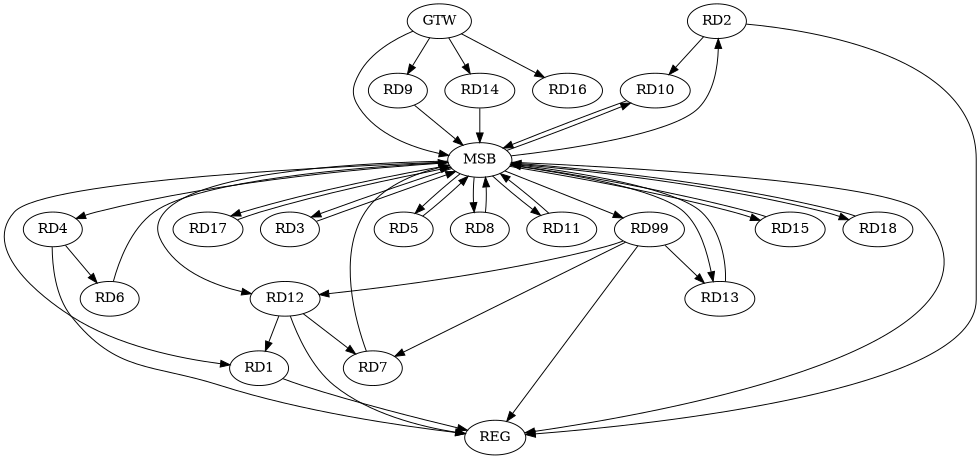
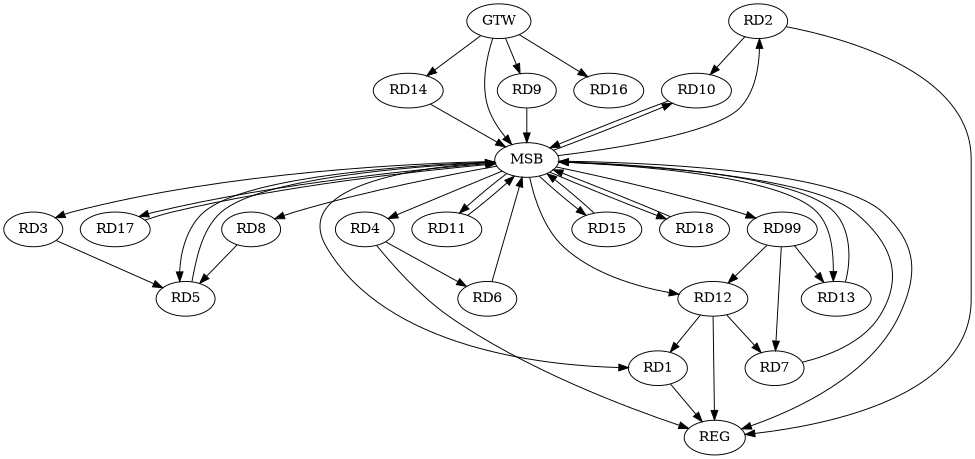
(486, 200) -> (222, 261)
(362, 205) -> (105, 262)
(575, 330) -> none
